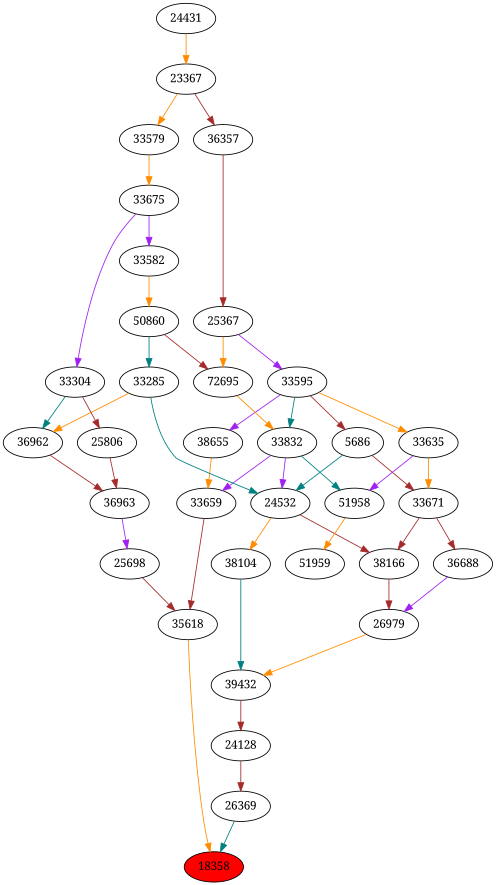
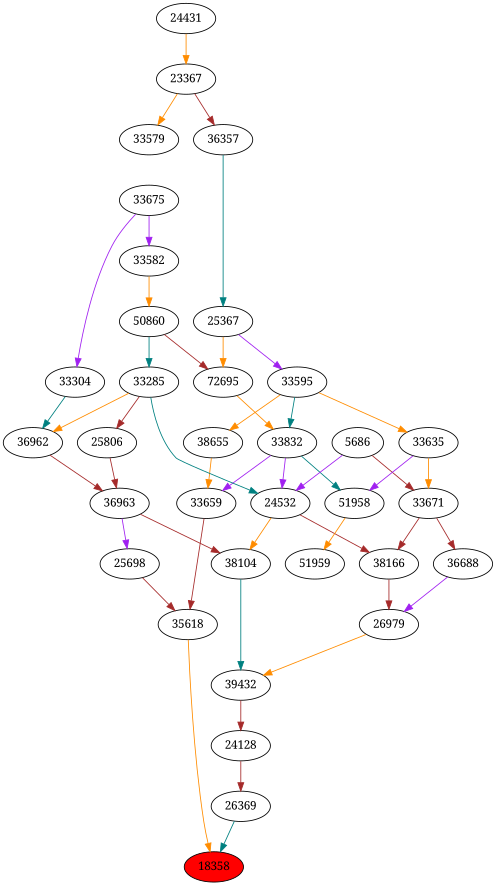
(149, 166) -> none
(223, 226) -> (223, 226)
(88, 408) -> (130, 409)
(260, 409) -> (260, 409)
(325, 410) -> none
(325, 469) -> (325, 469)
none -> (176, 532)
